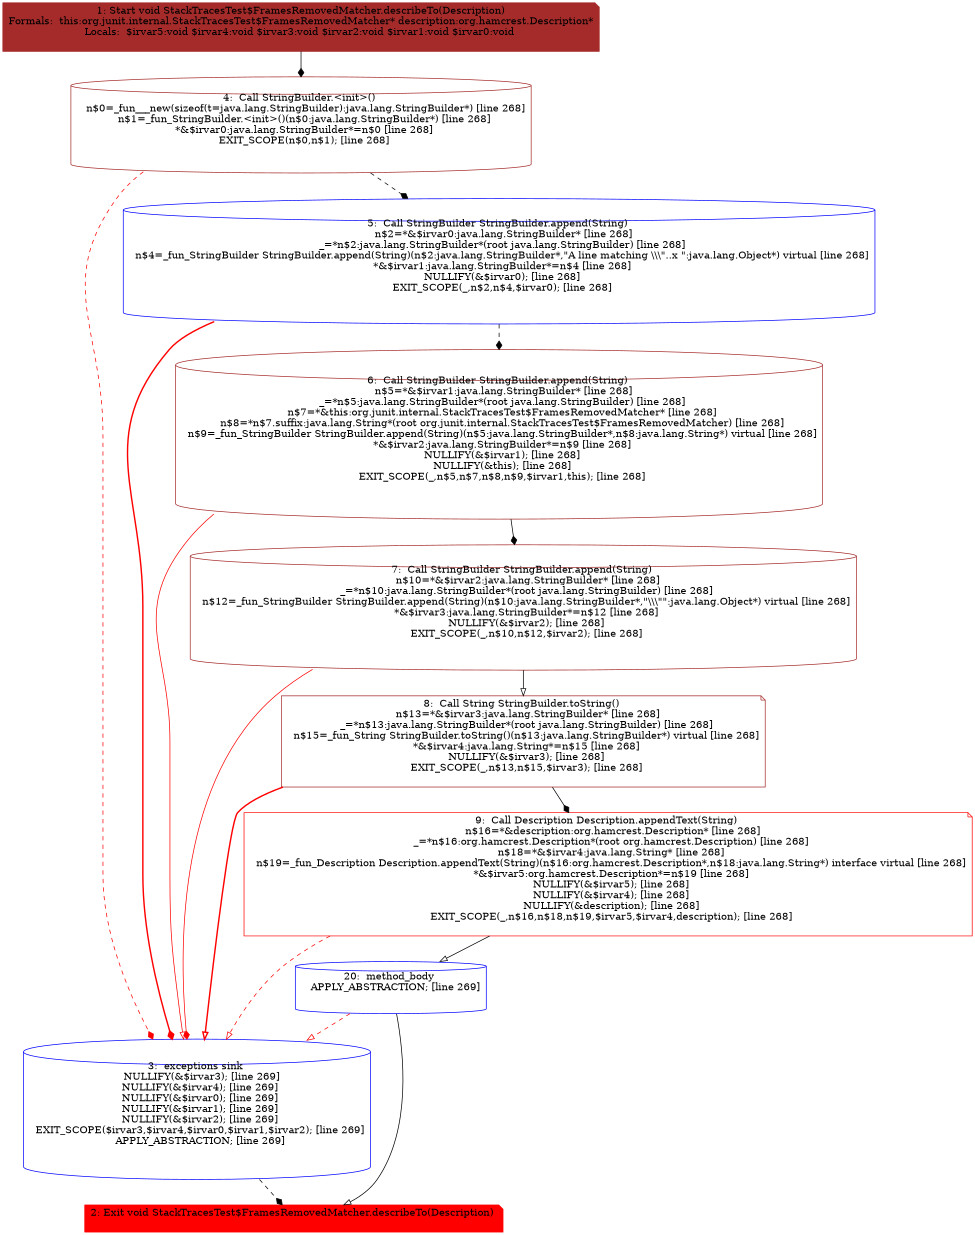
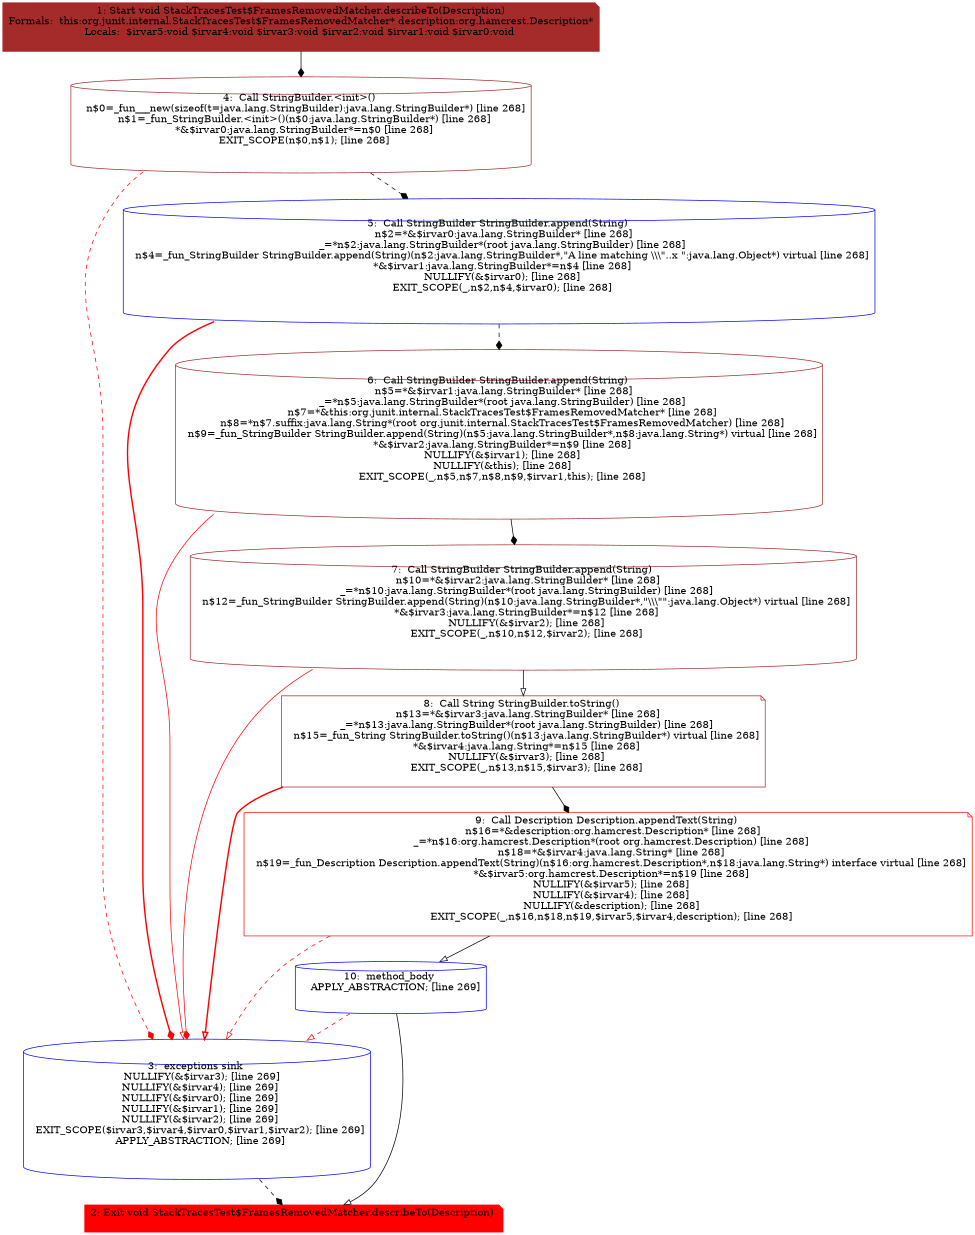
(391, 988) -> (391, 988)
